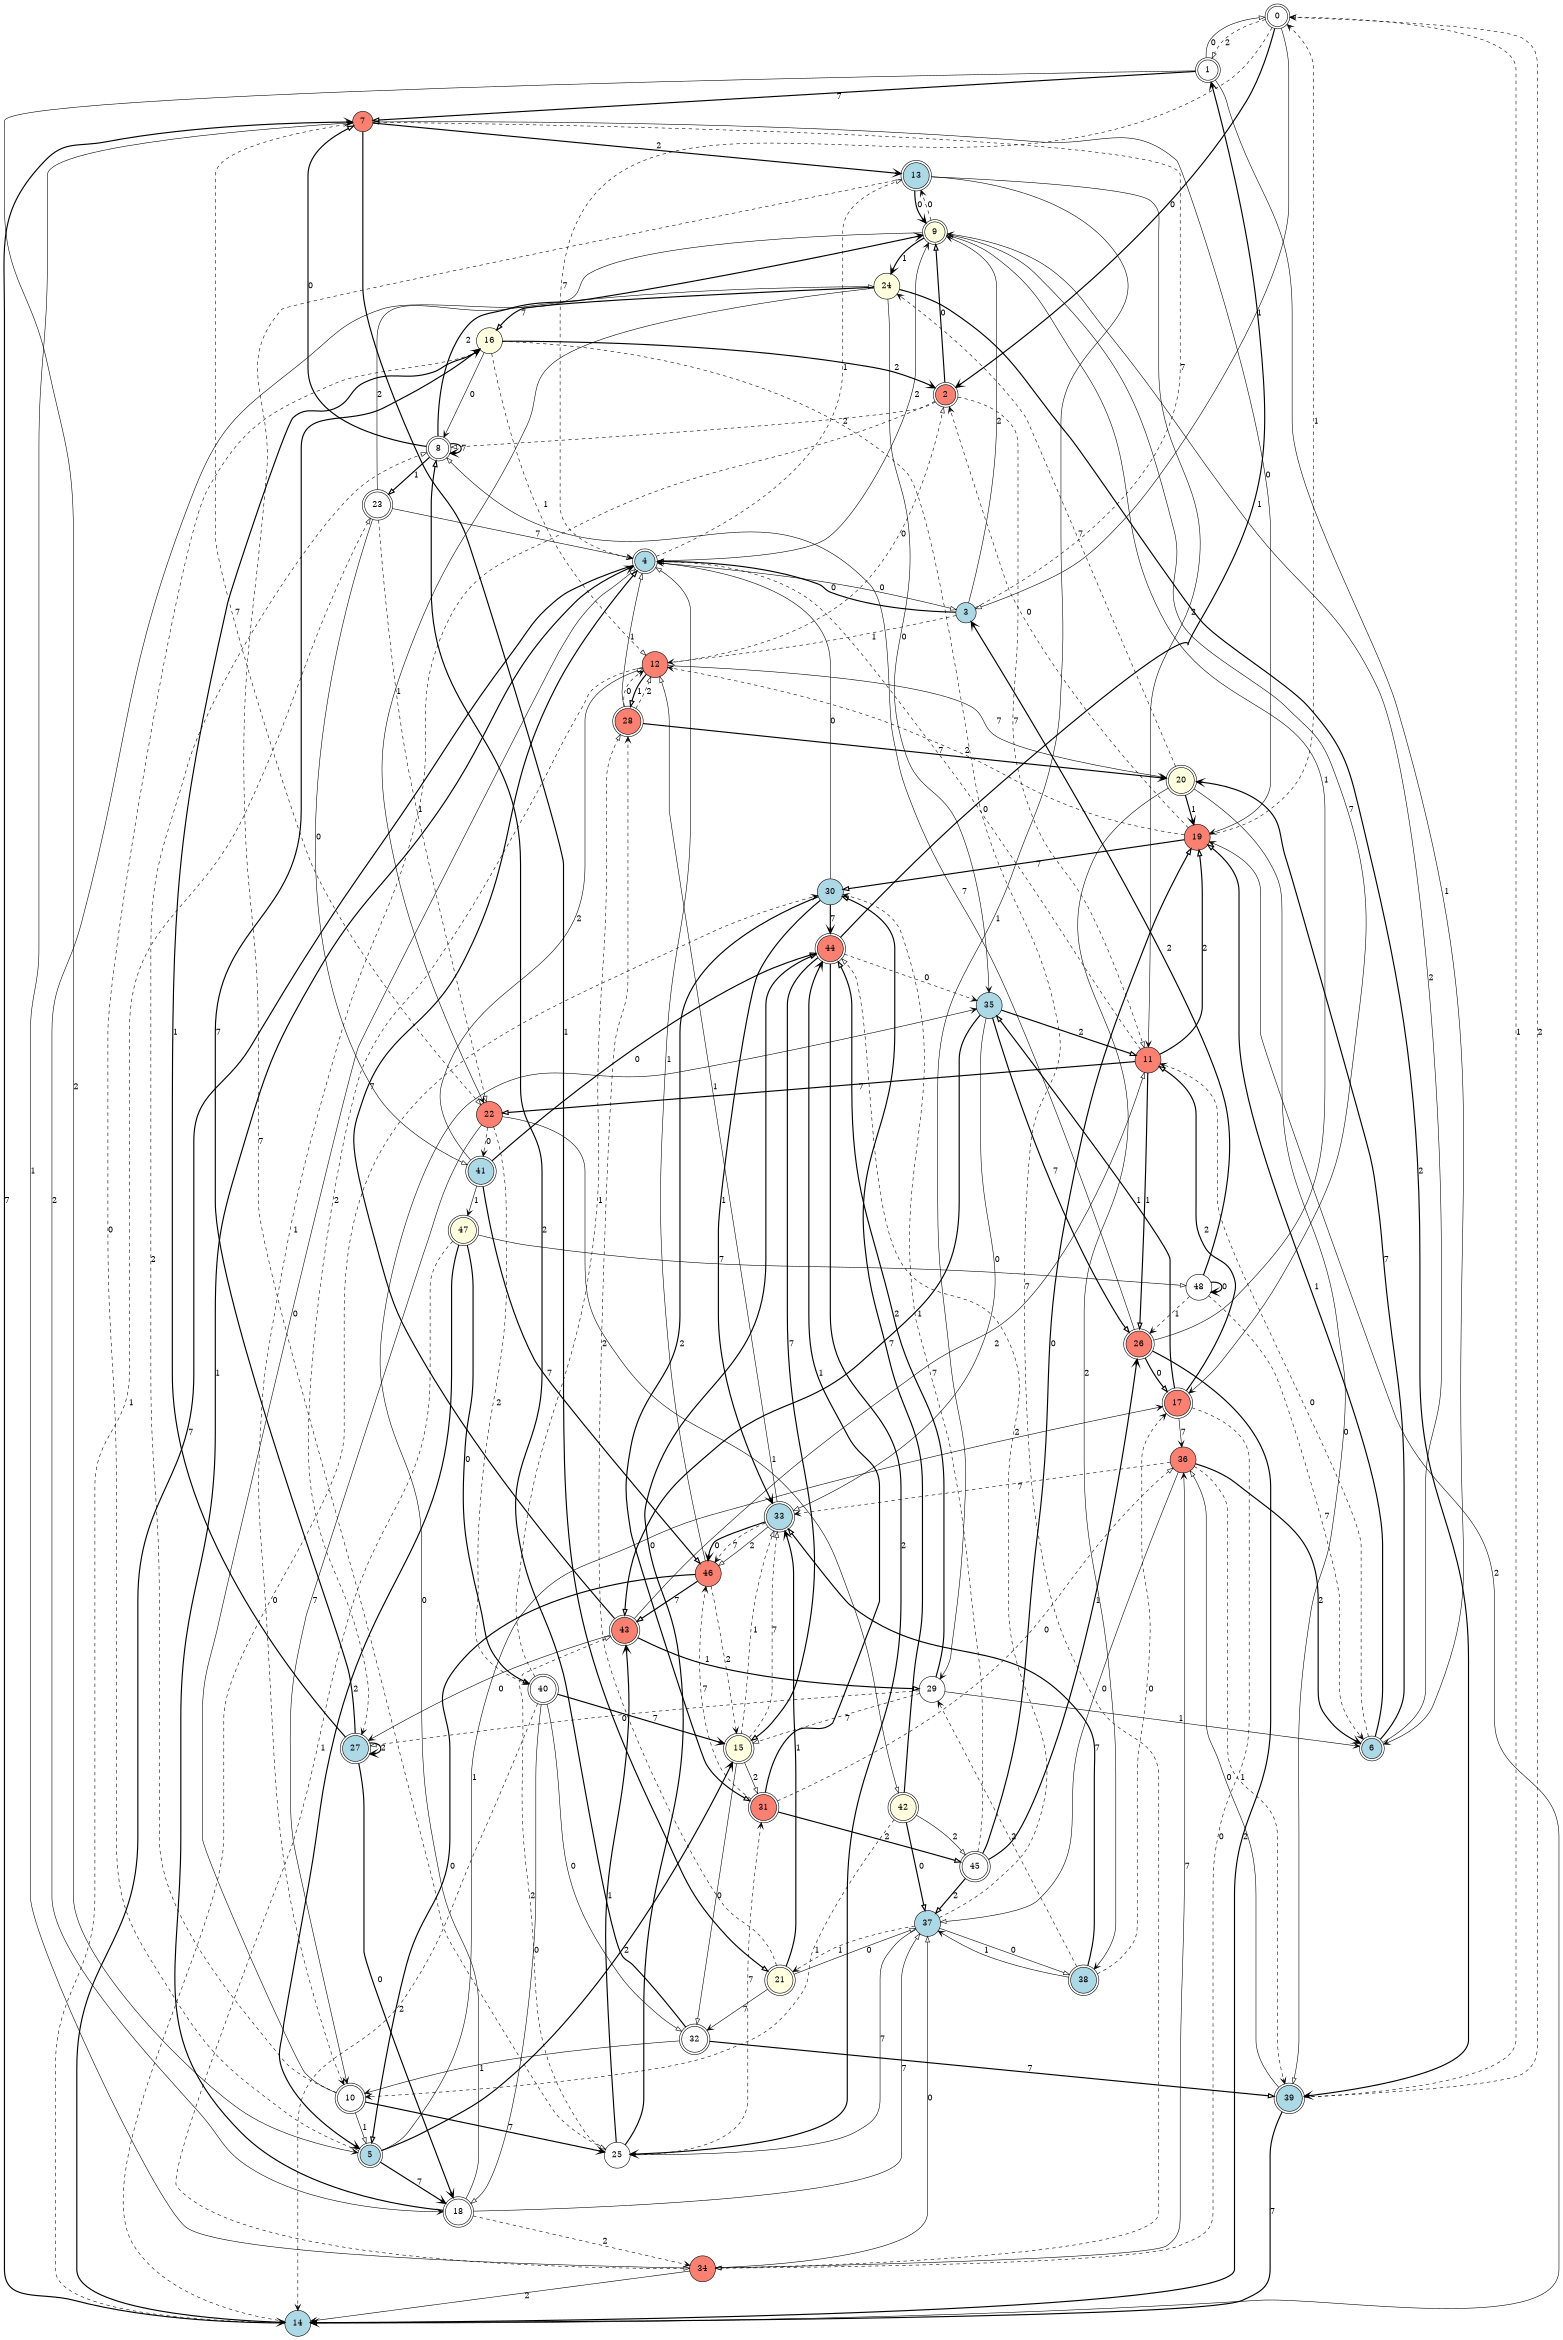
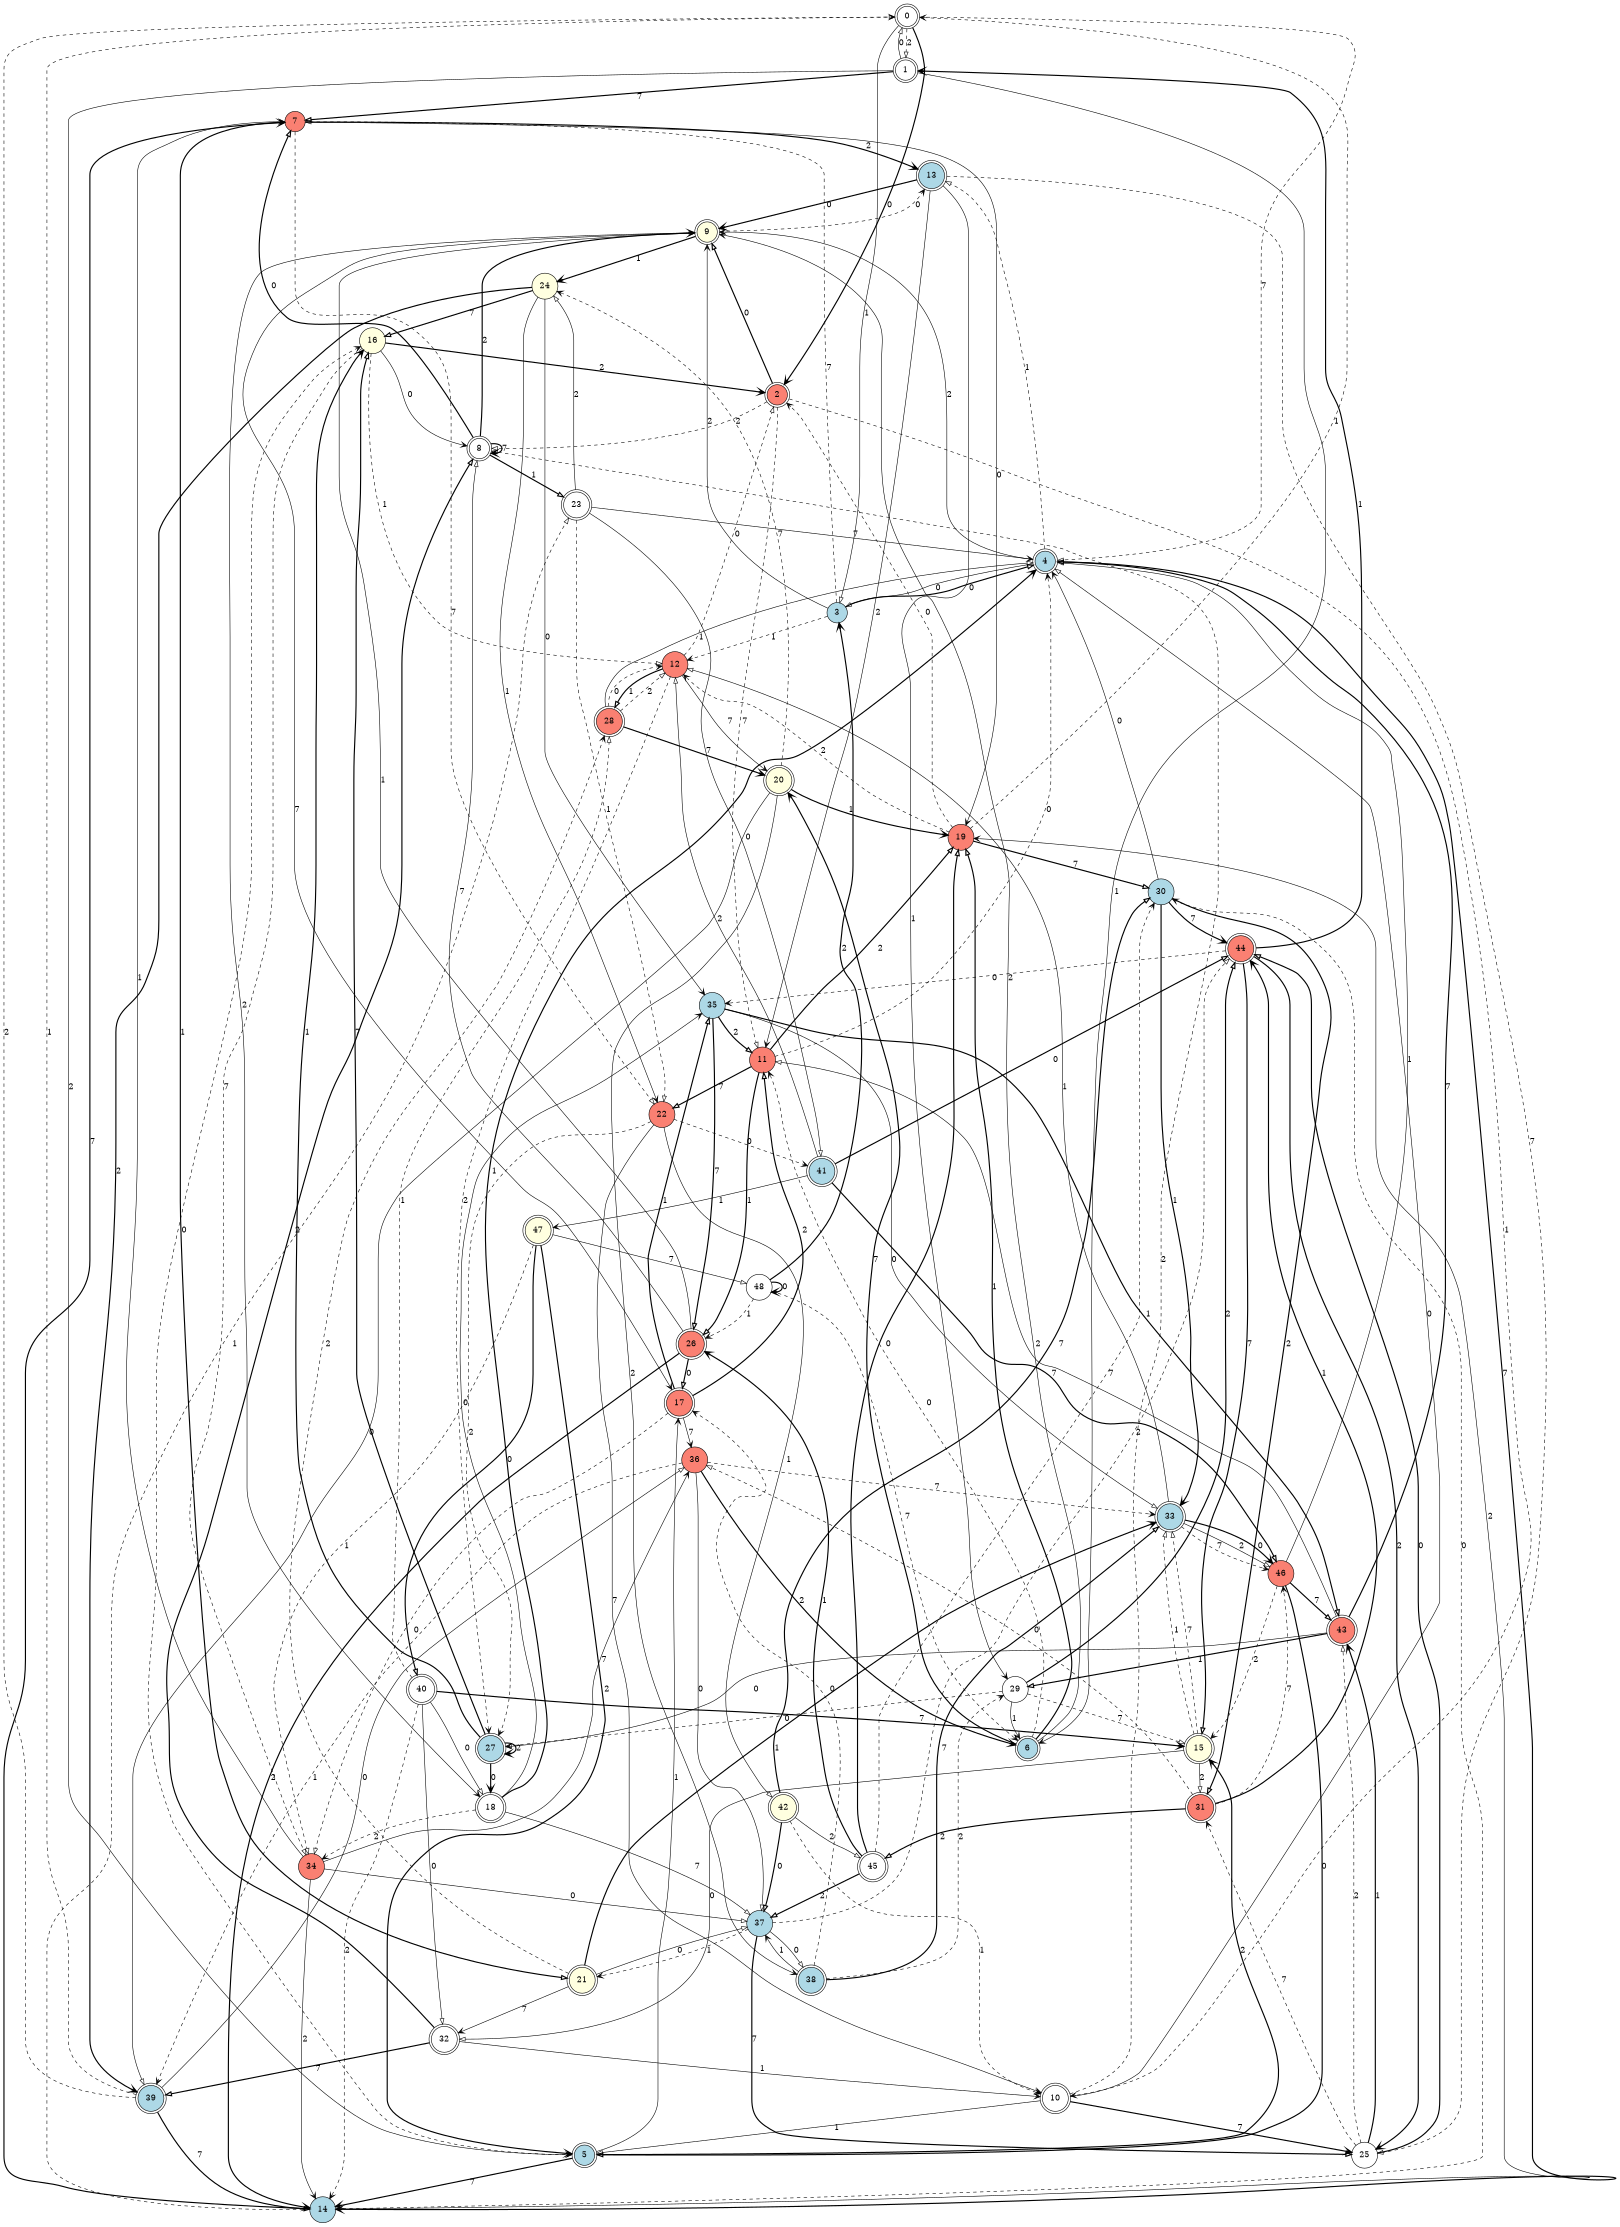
(491, 1415) -> (469, 1372)
(858, 2130) -> (957, 2145)
(411, 2181) -> (457, 2182)
